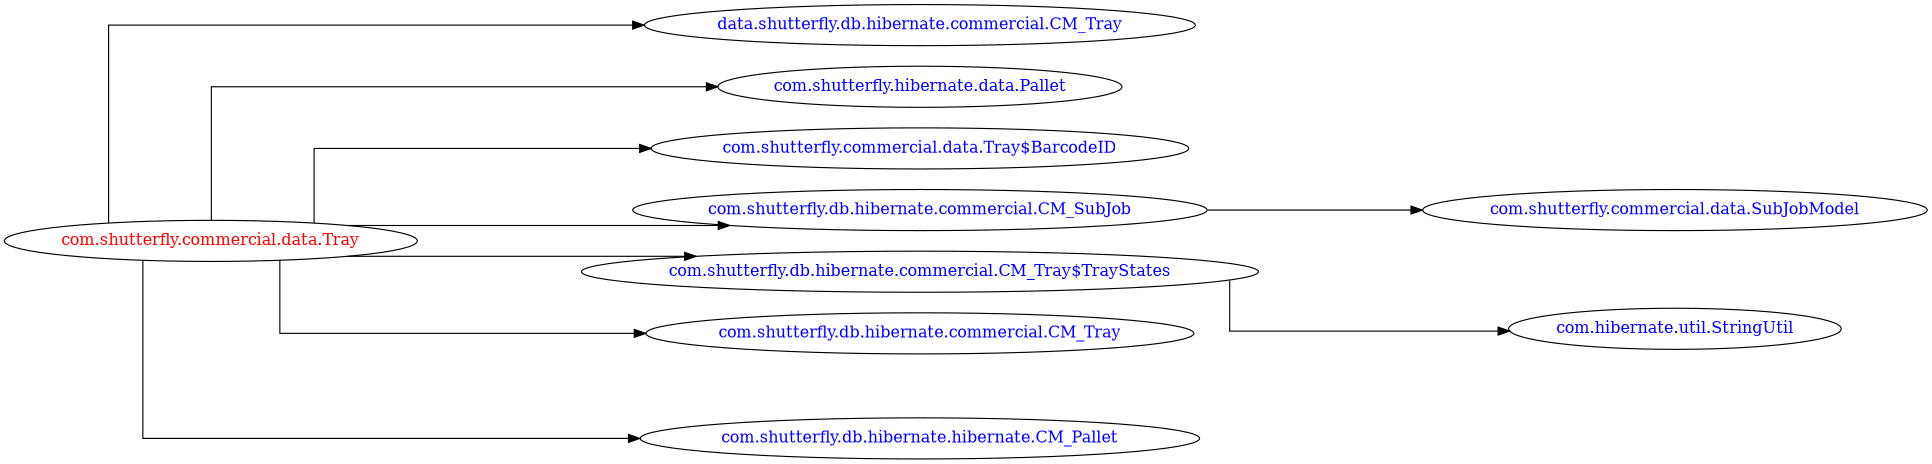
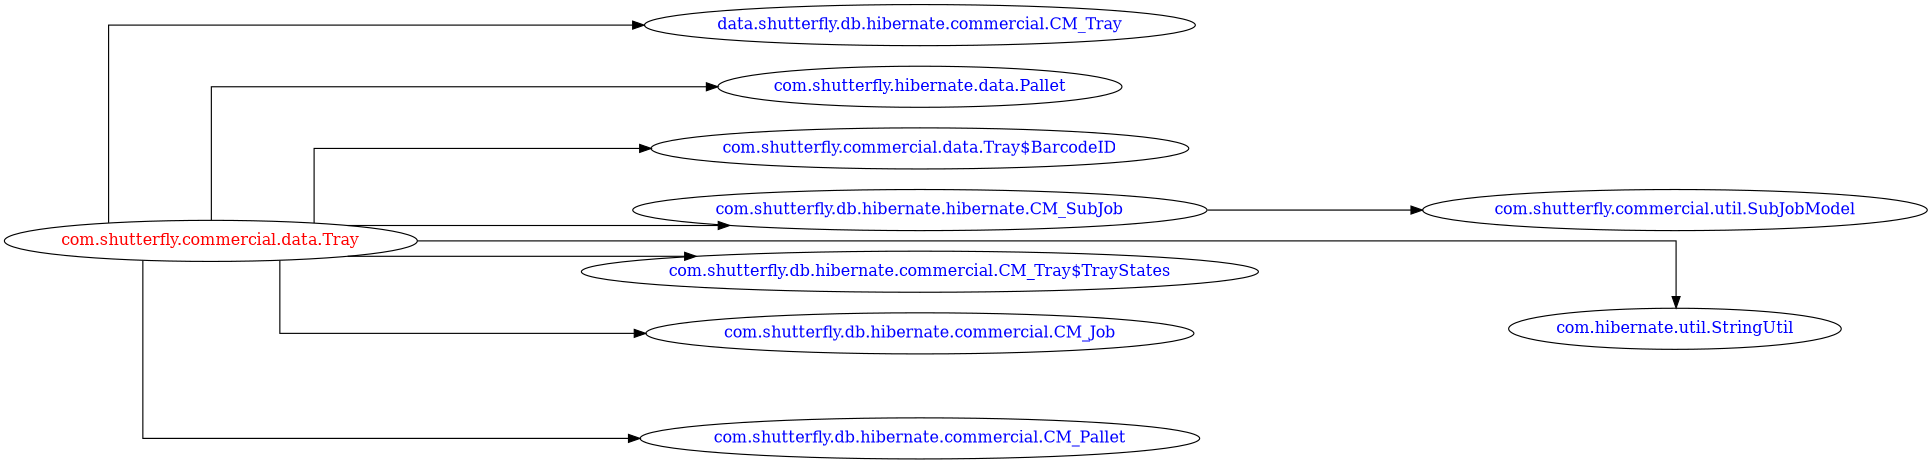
(920, 210) -> (920, 210)
(1675, 210) -> (1675, 210)
(1339, 331) -> (1075, 241)
(920, 333) -> (920, 333)
(920, 438) -> (920, 438)
